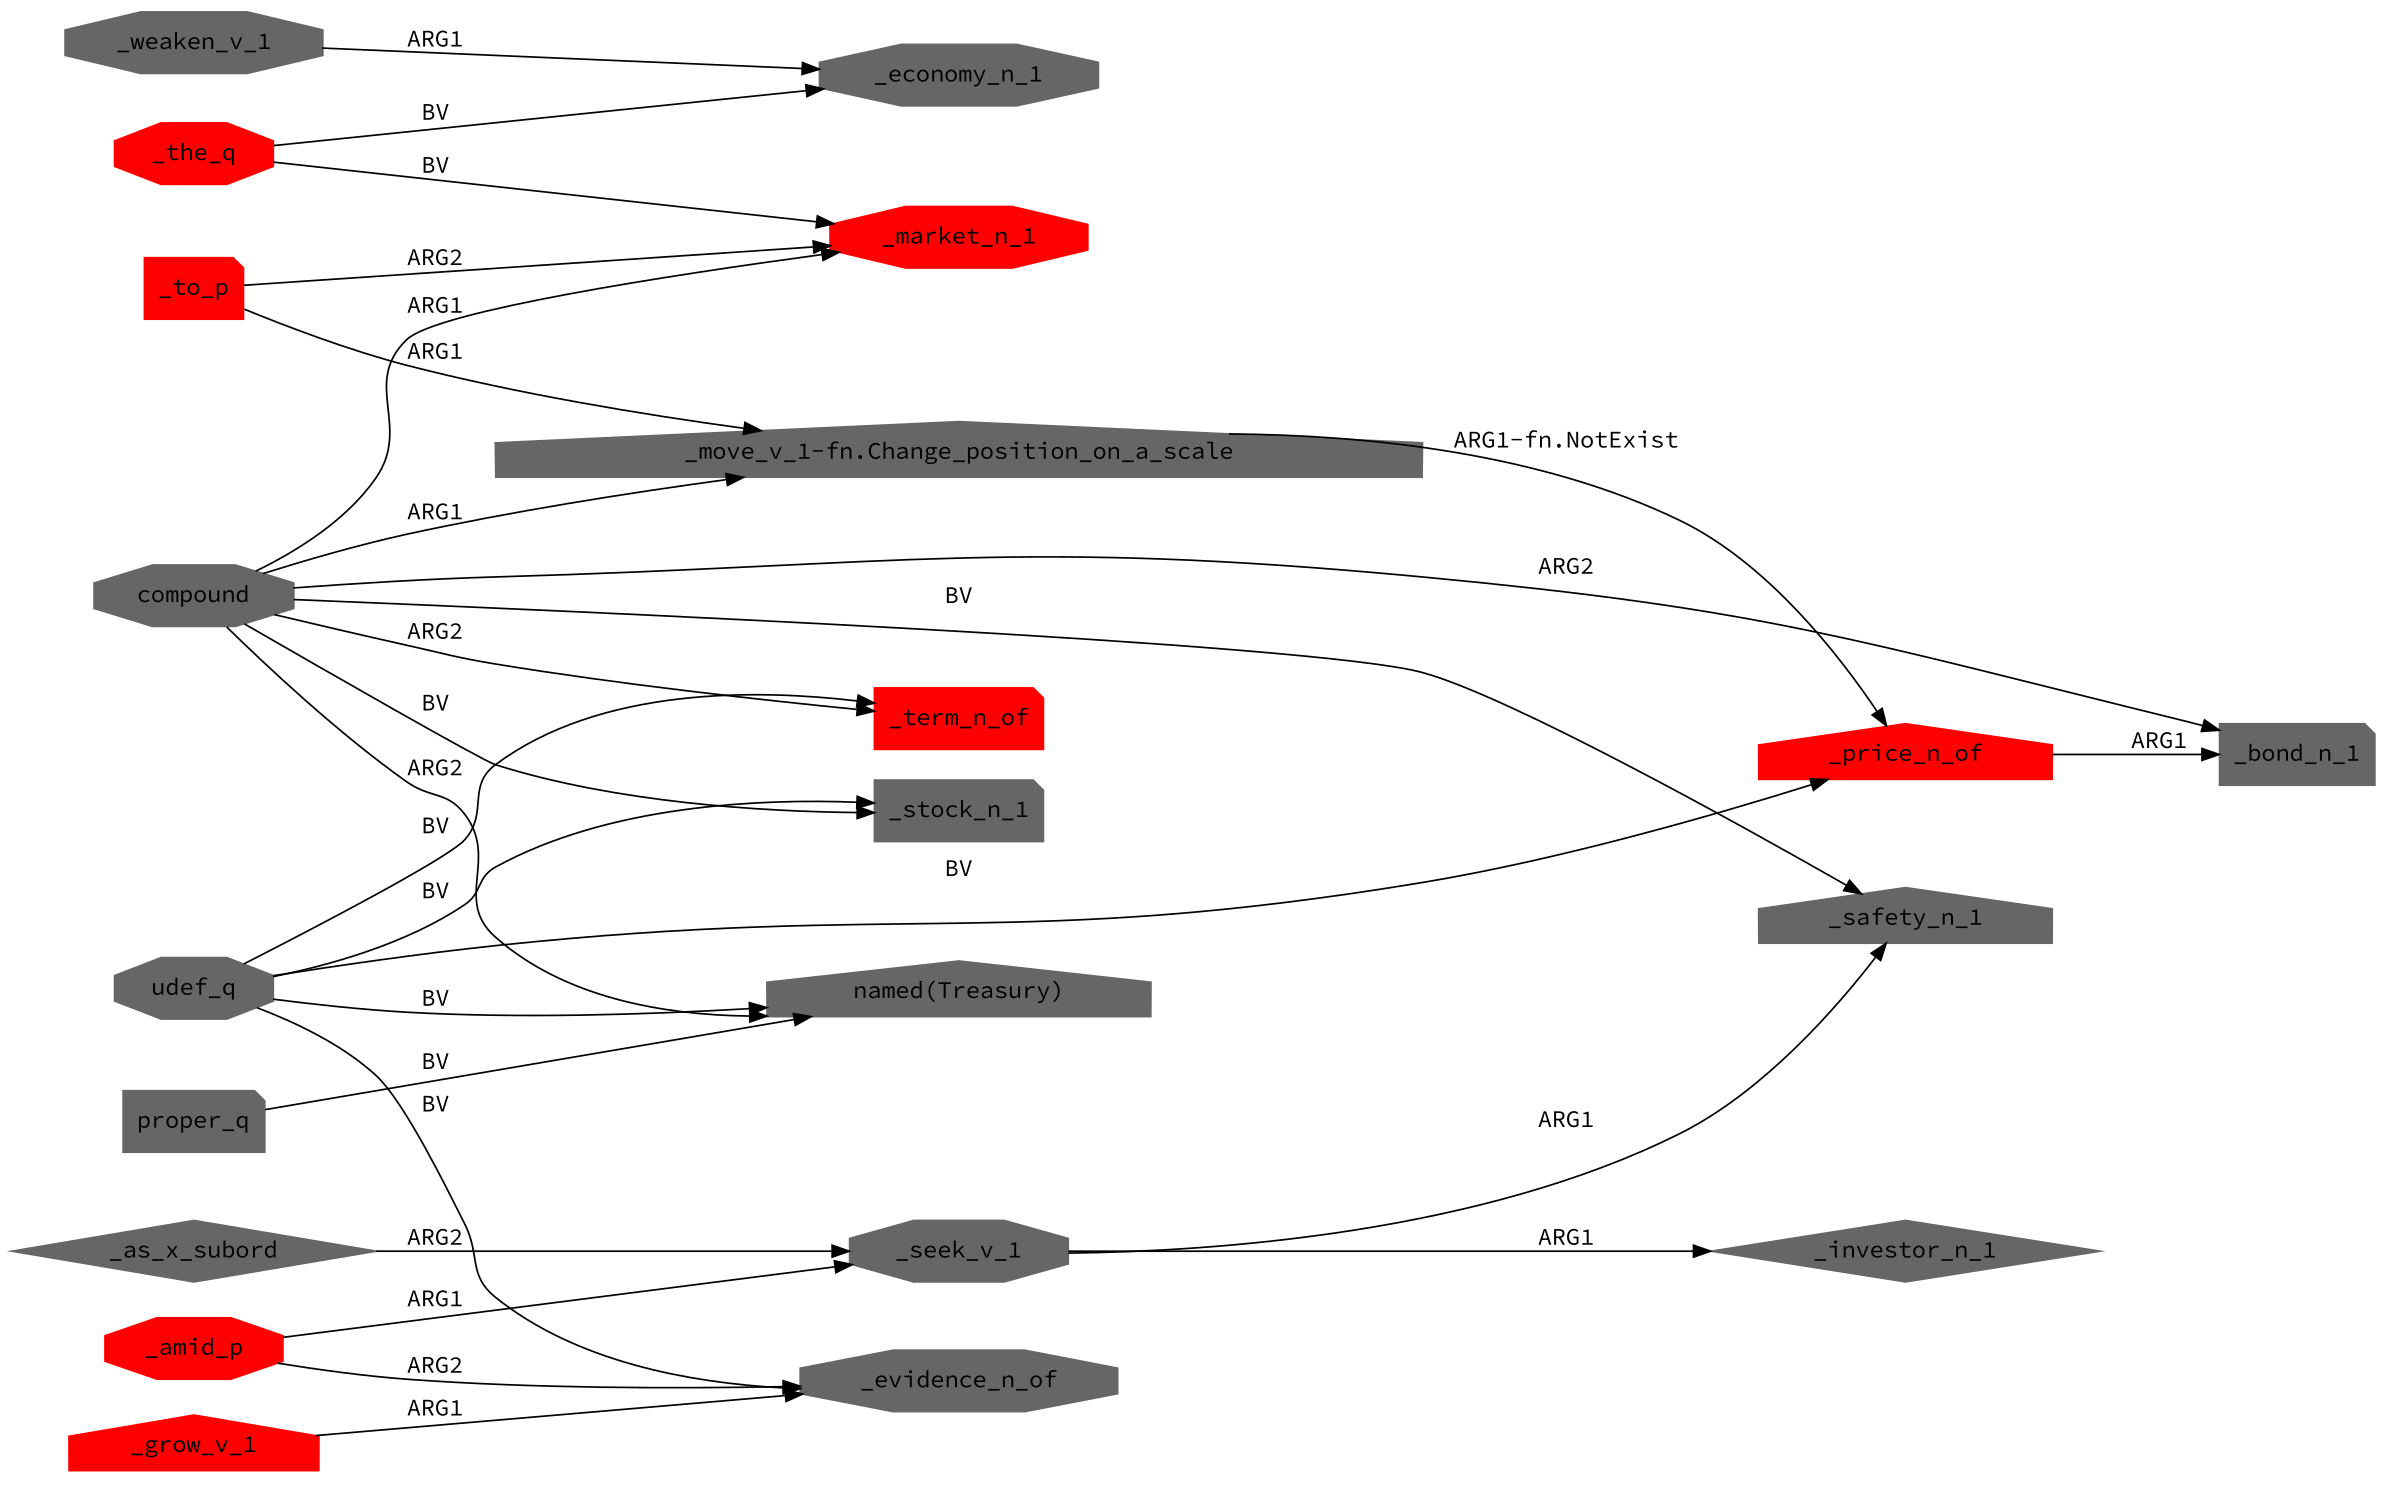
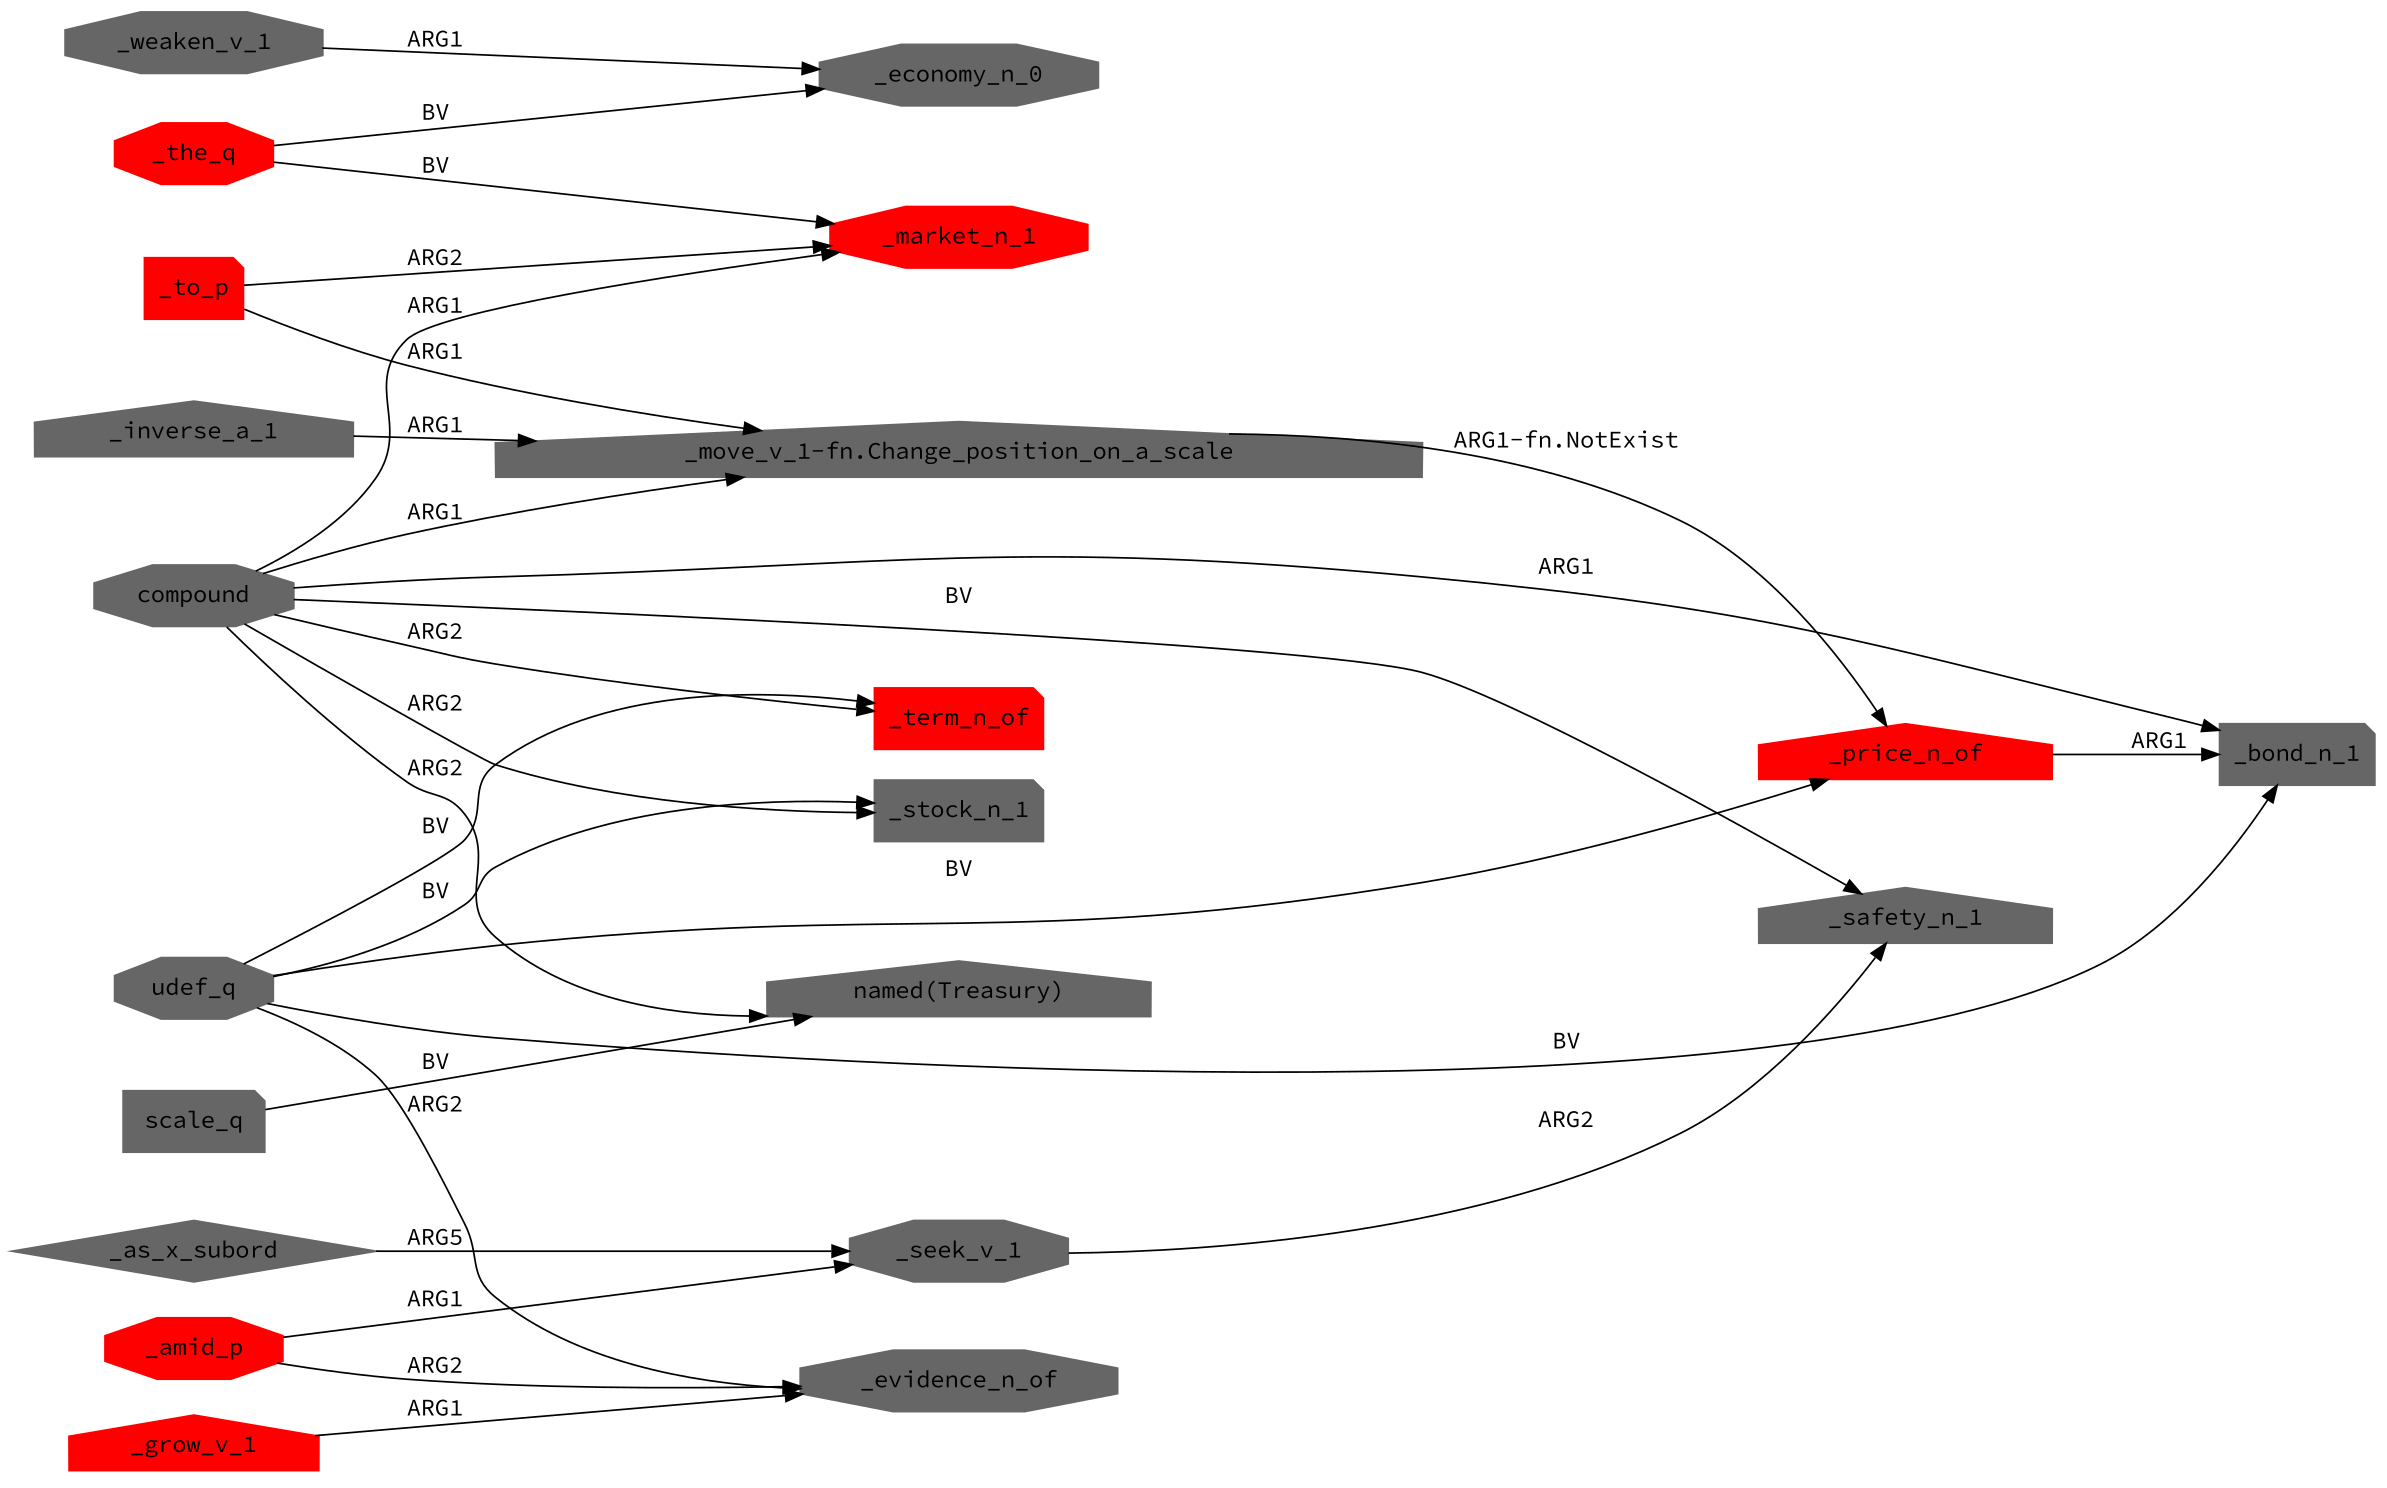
(959, 75) -> (959, 75)
none -> (194, 432)
(1567, 568) -> (1567, 568)
(436, 704) -> (436, 704)
(511, 1015) -> (1307, 1072)
(436, 1105) -> (436, 1105)
(194, 1121) -> (194, 1121)
(1567, 1121) -> (1567, 1121)
(436, 1238) -> (436, 1238)
(1905, 1251) -> none
